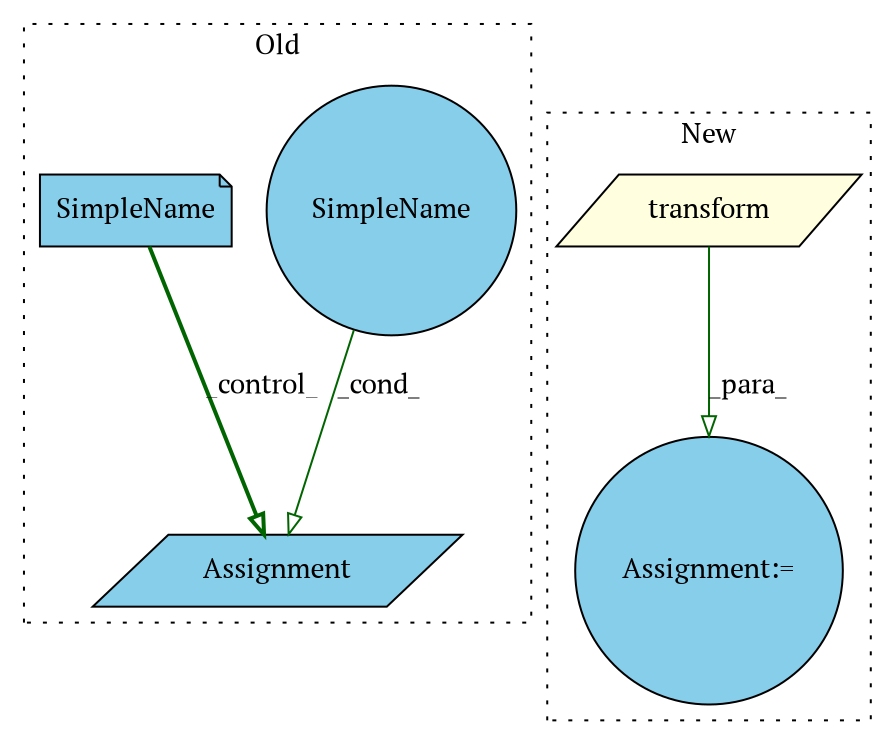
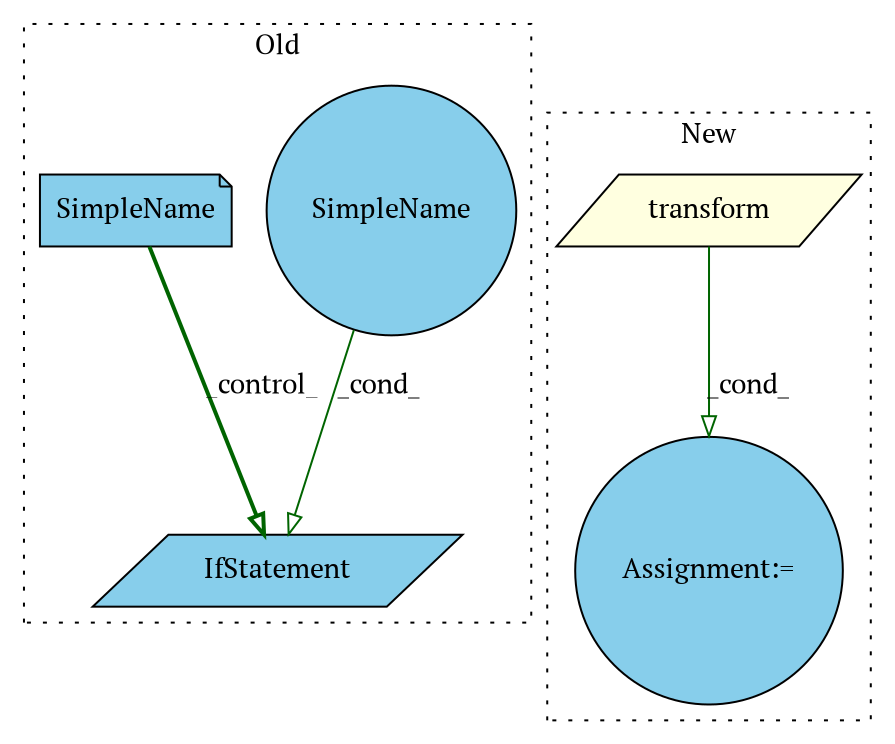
(749, 386) -> (749, 386)
(278, 571) -> (278, 571)
